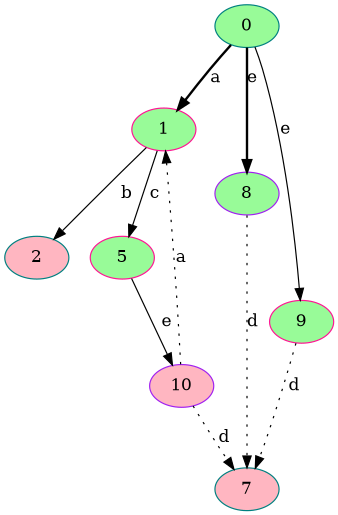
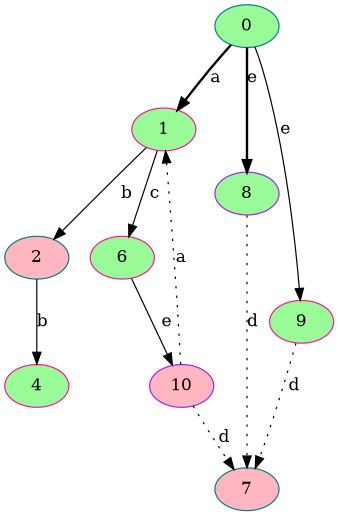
(122, 258) -> (122, 258)
none -> (37, 386)
